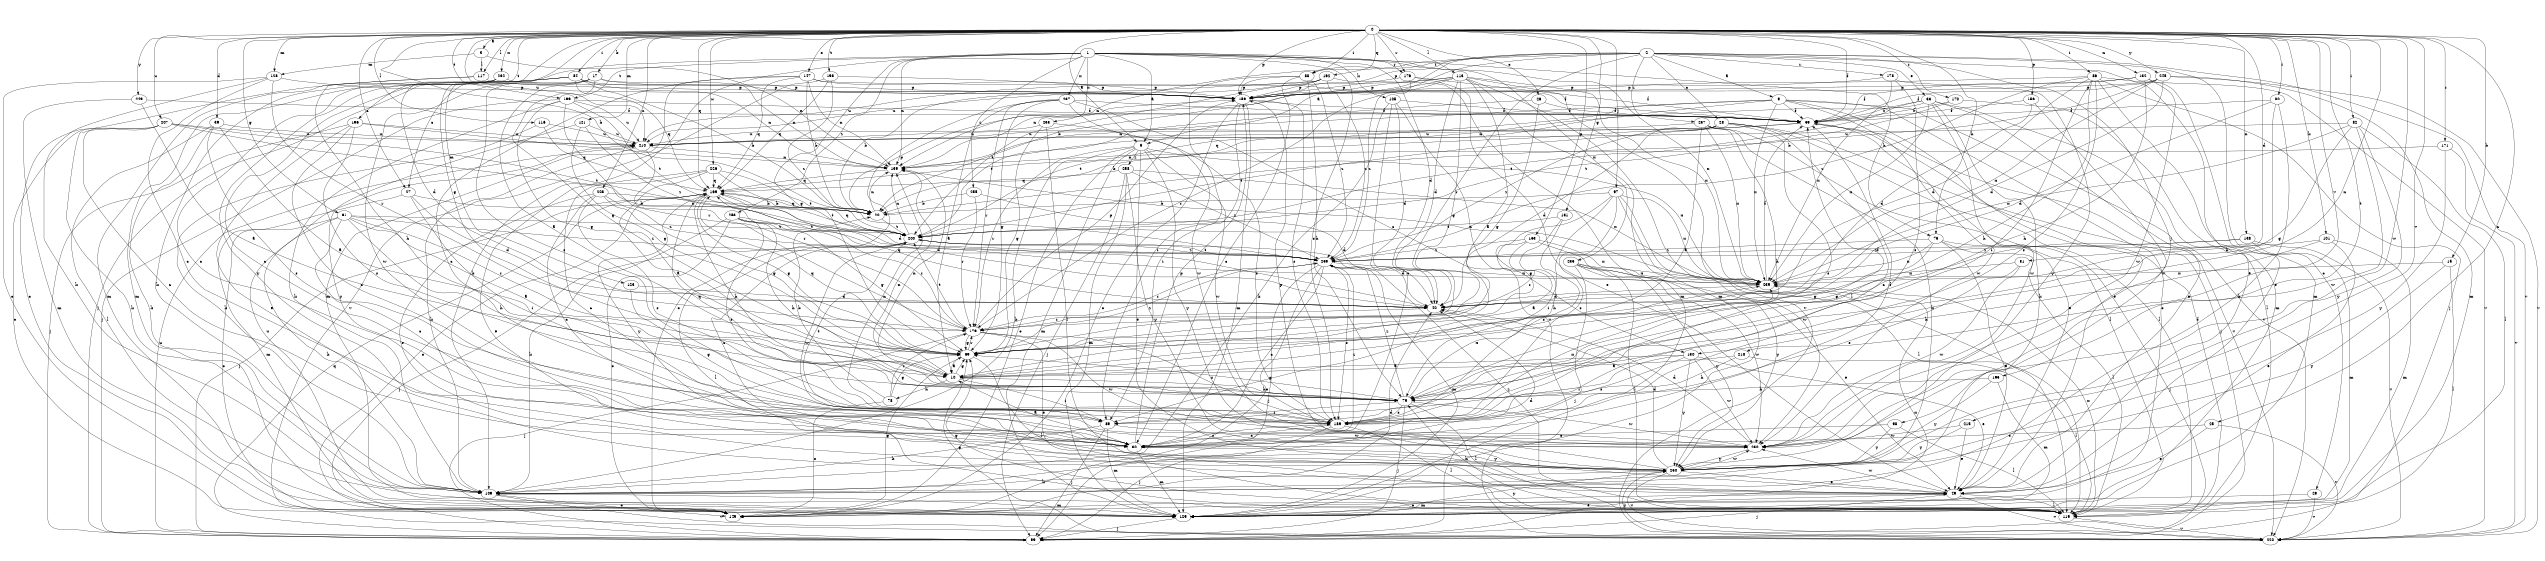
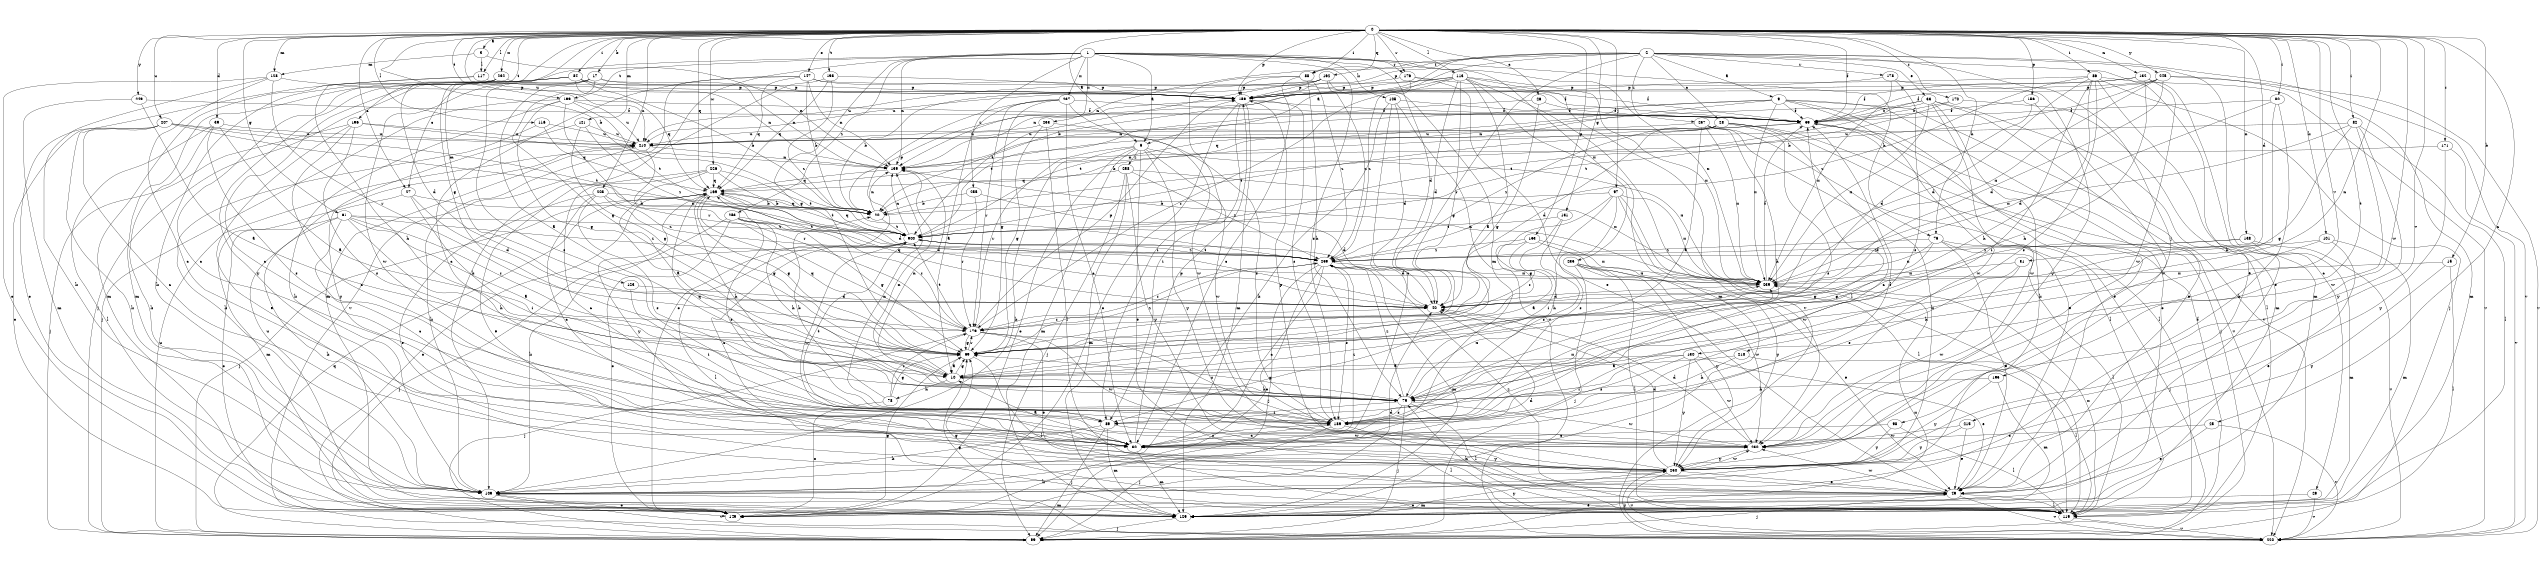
(1380, 222) -> (1089, 265)
(911, 239) -> (911, 239)
(709, 355) -> (709, 355)
(1668, 360) -> (1504, 311)
(1031, 396) -> none
